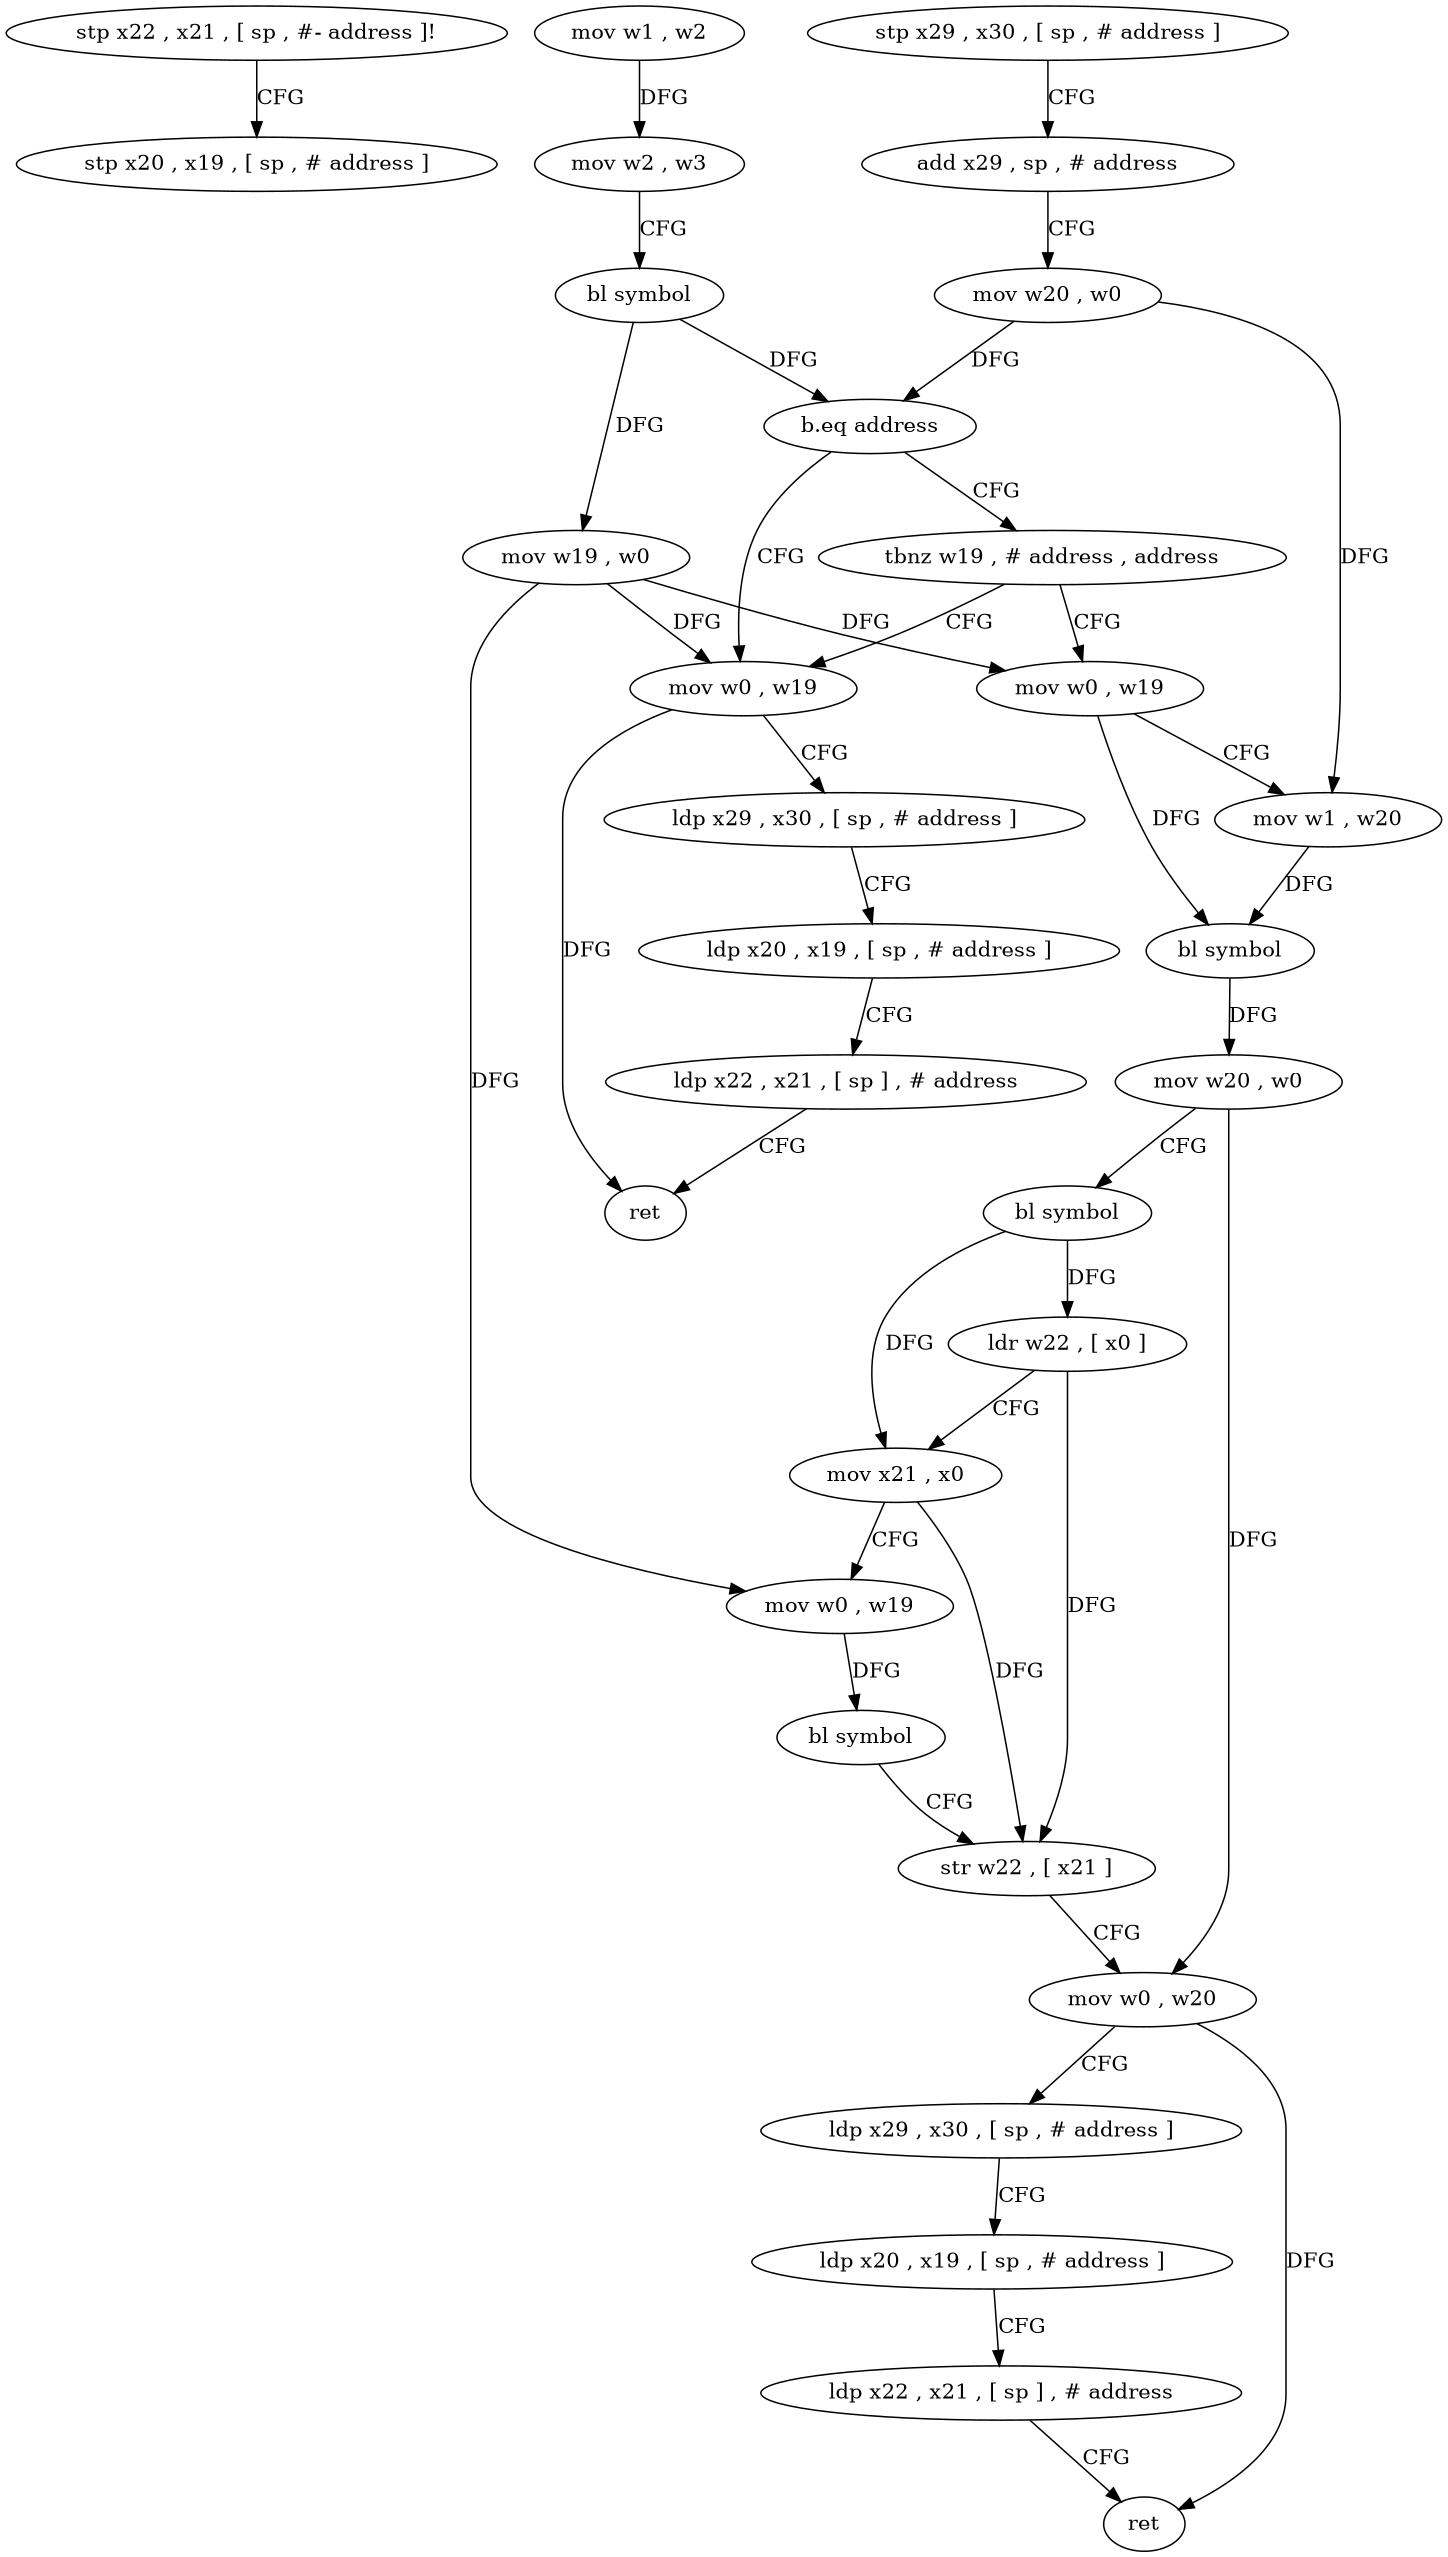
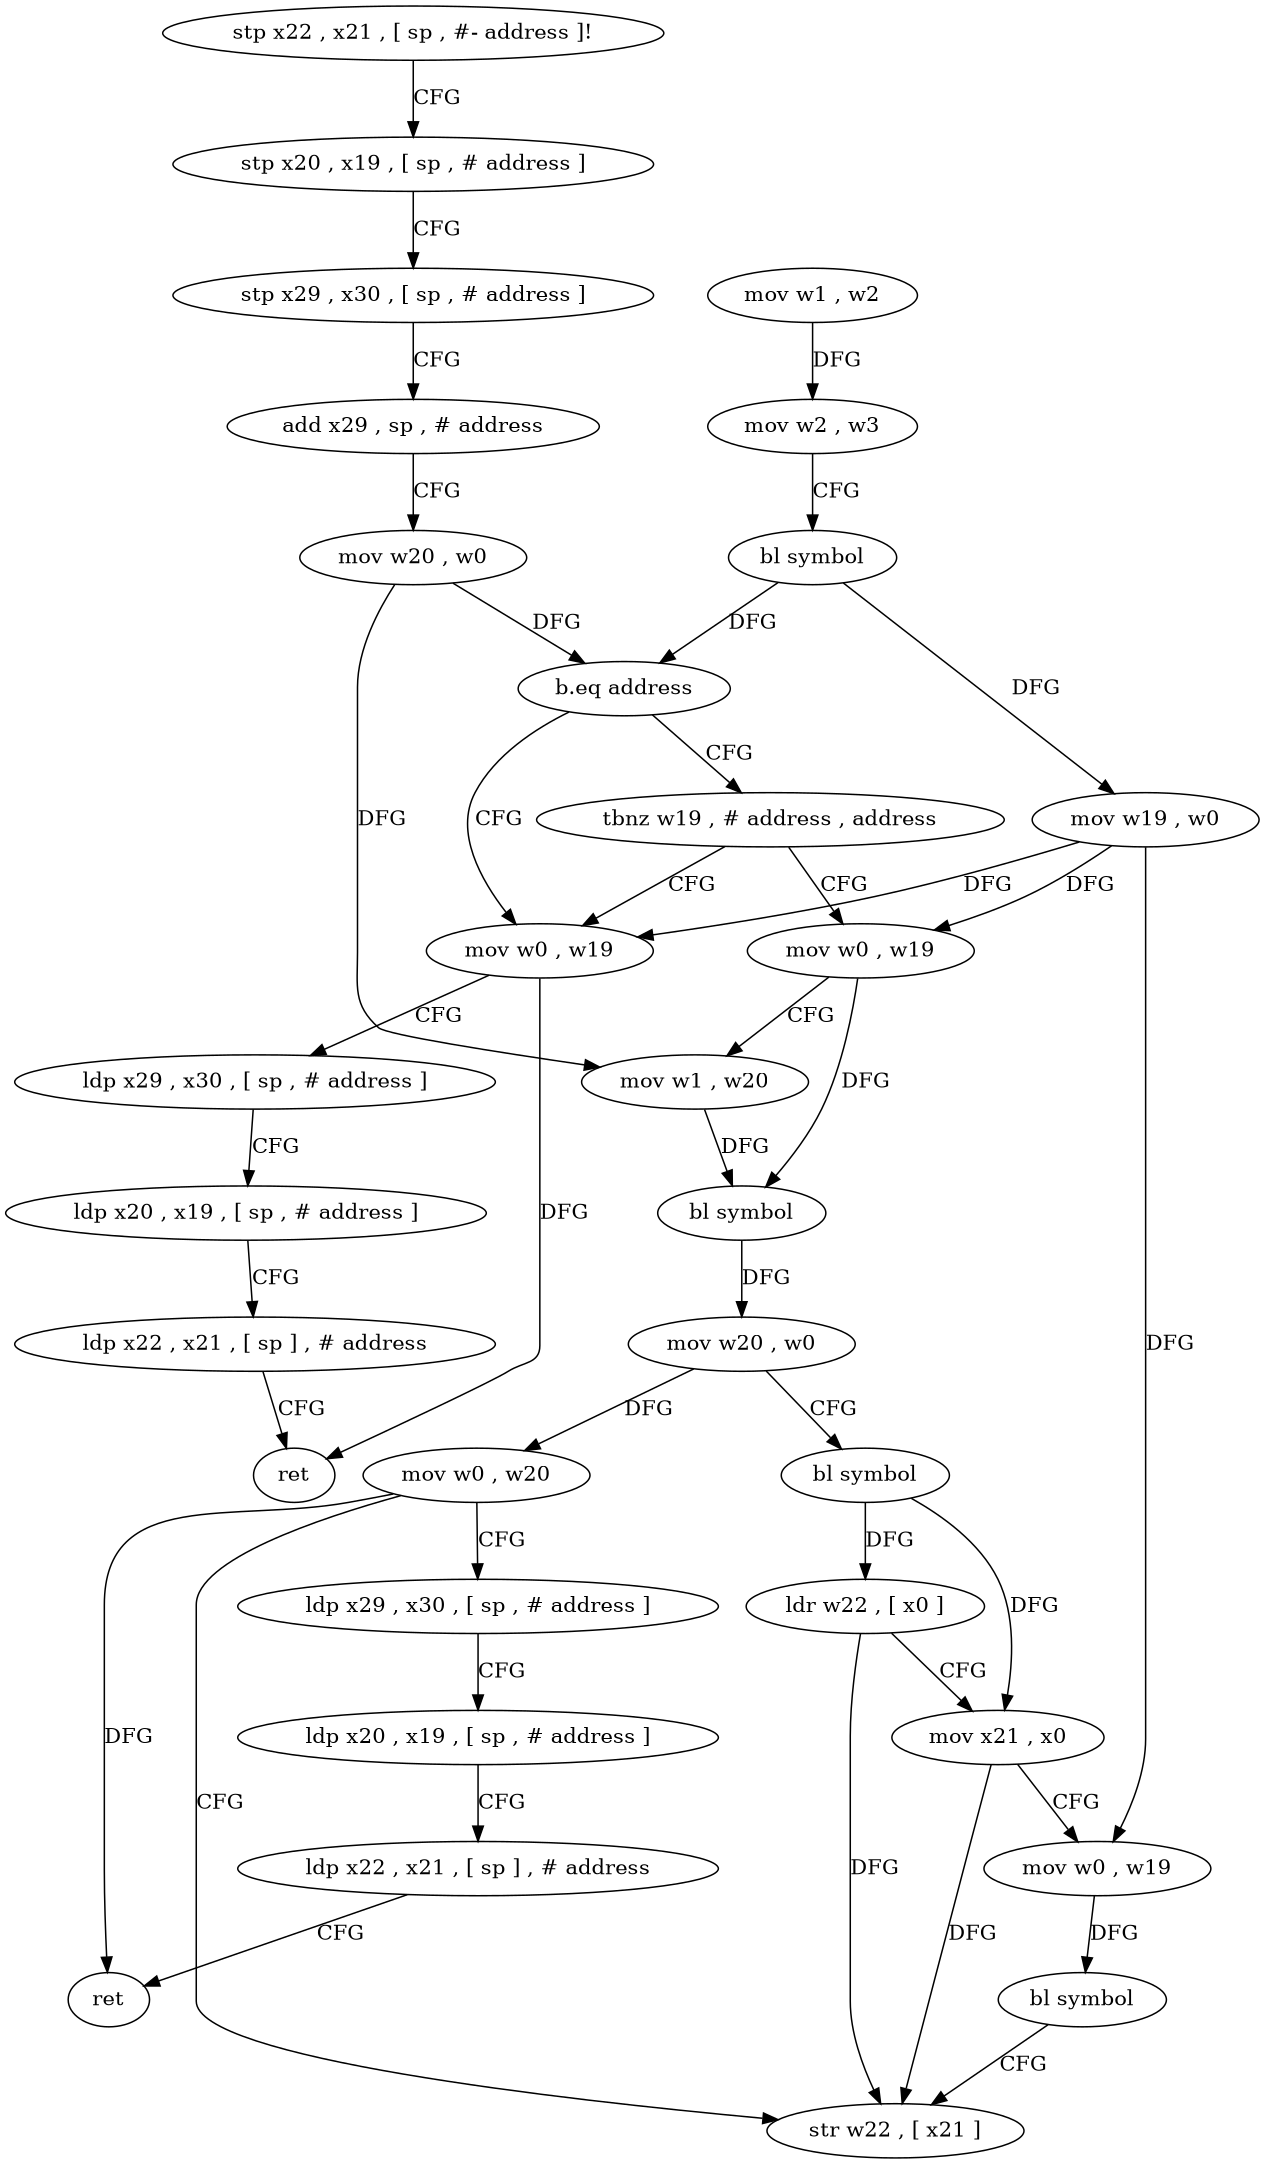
none -> (413, 222)
(1080, 1929) -> (196, 1946)
